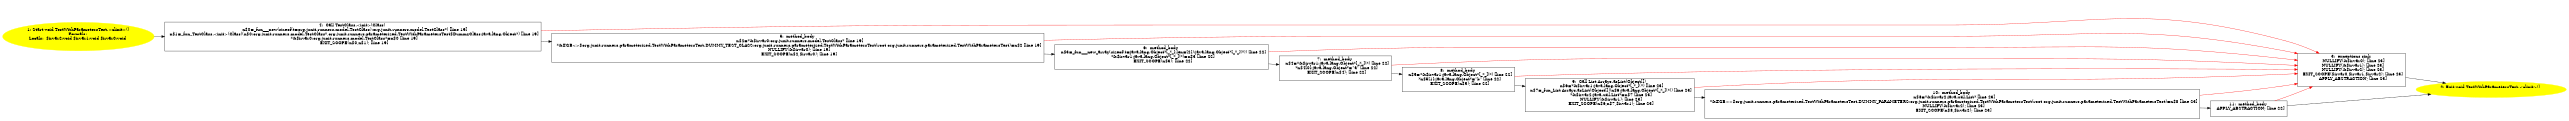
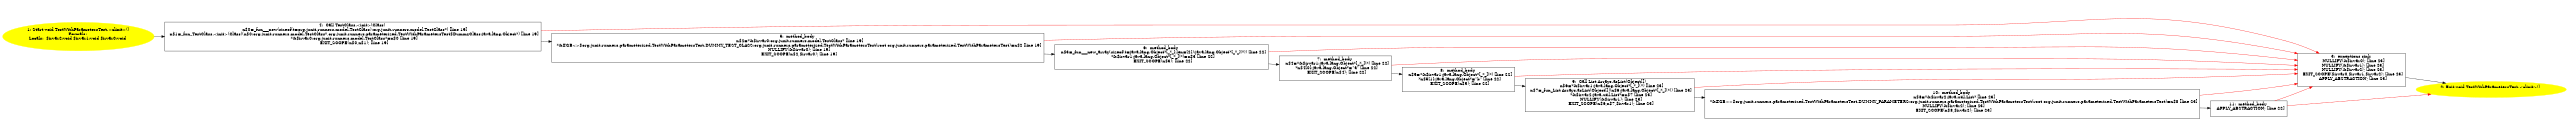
(2357, 100) -> (2357, 100)
